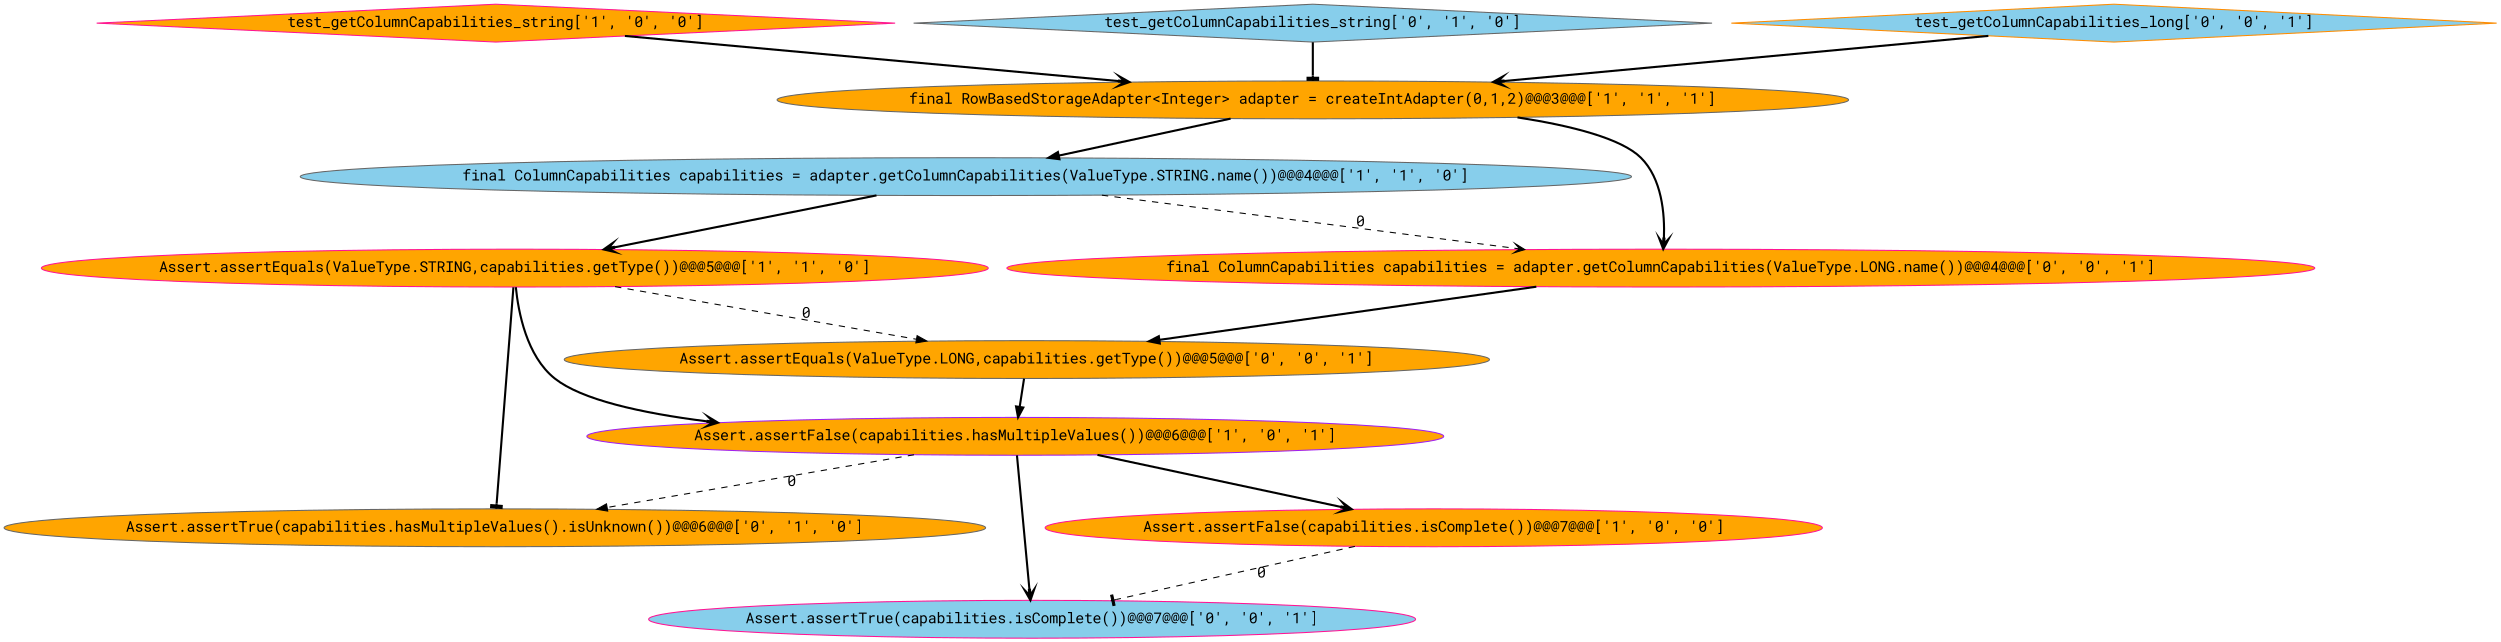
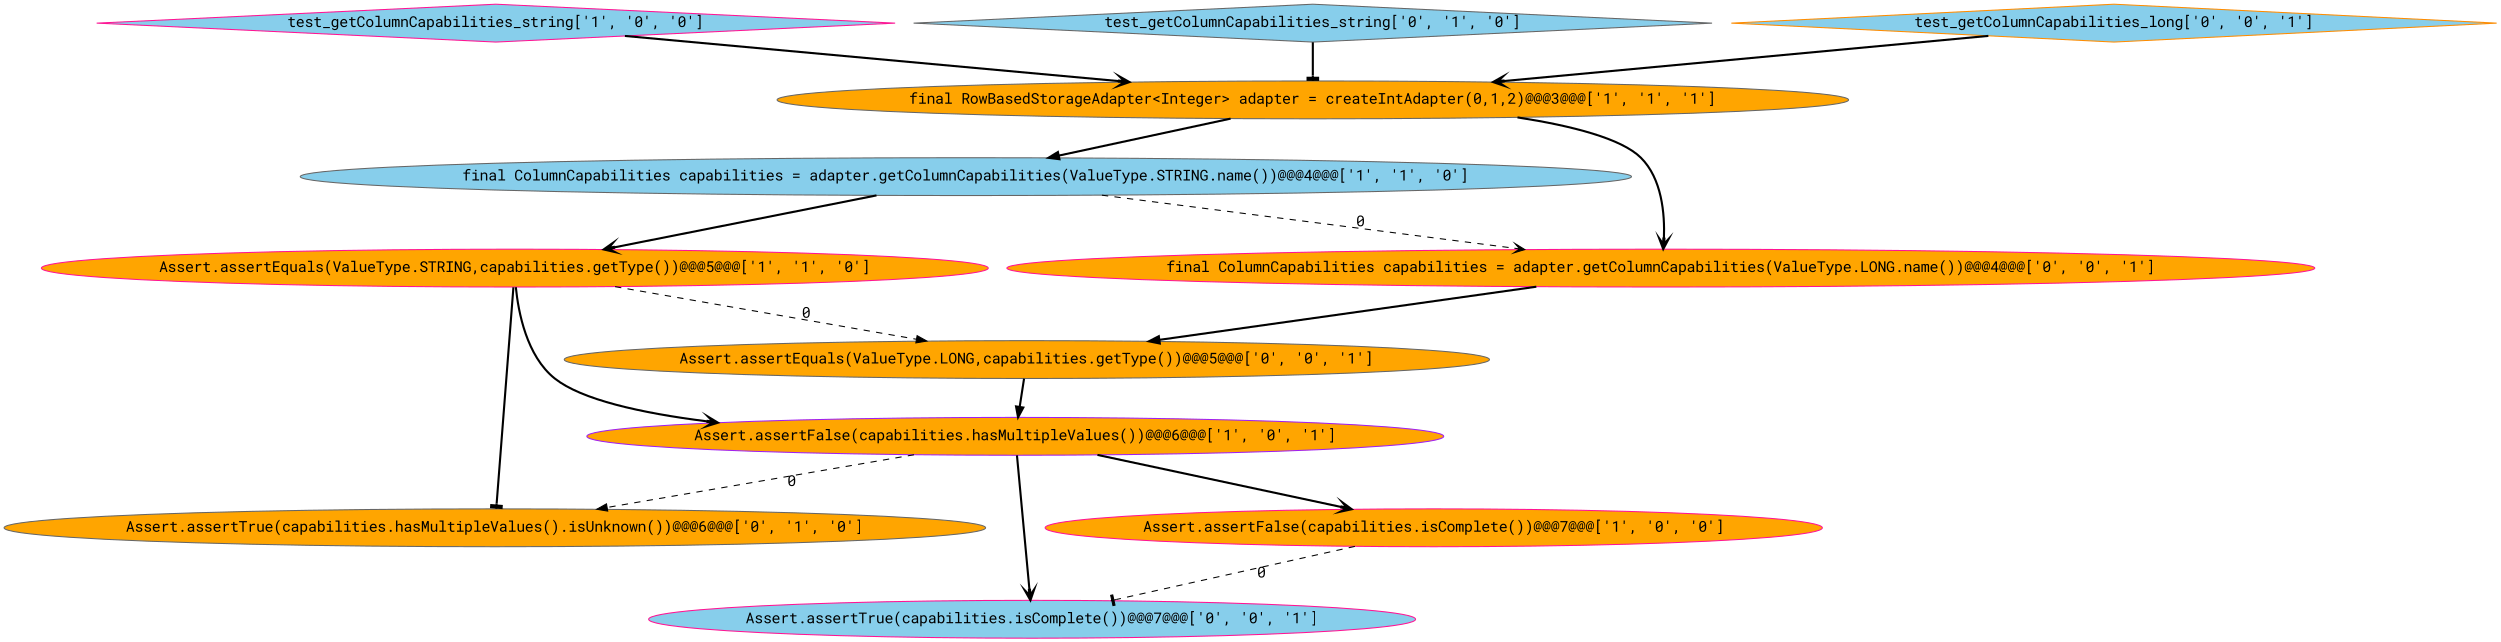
(496, 23) -> (496, 23)
